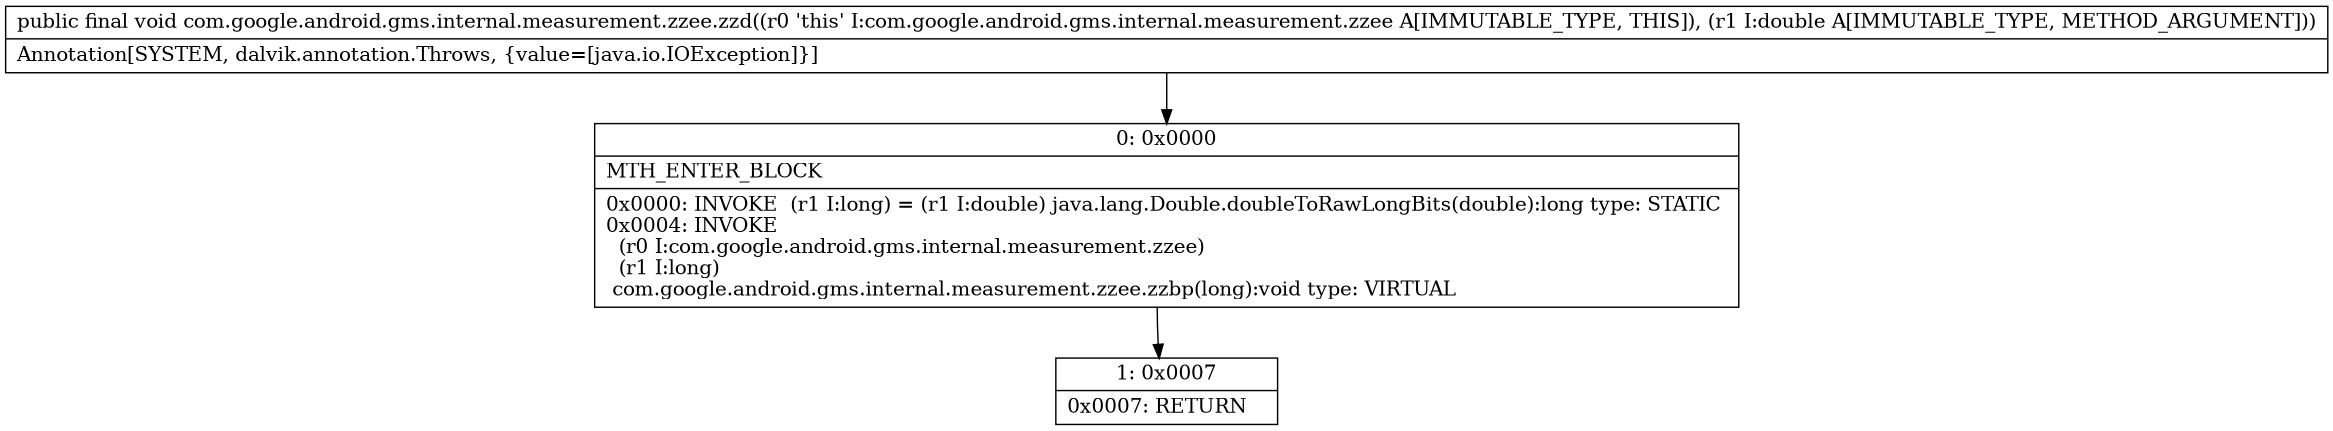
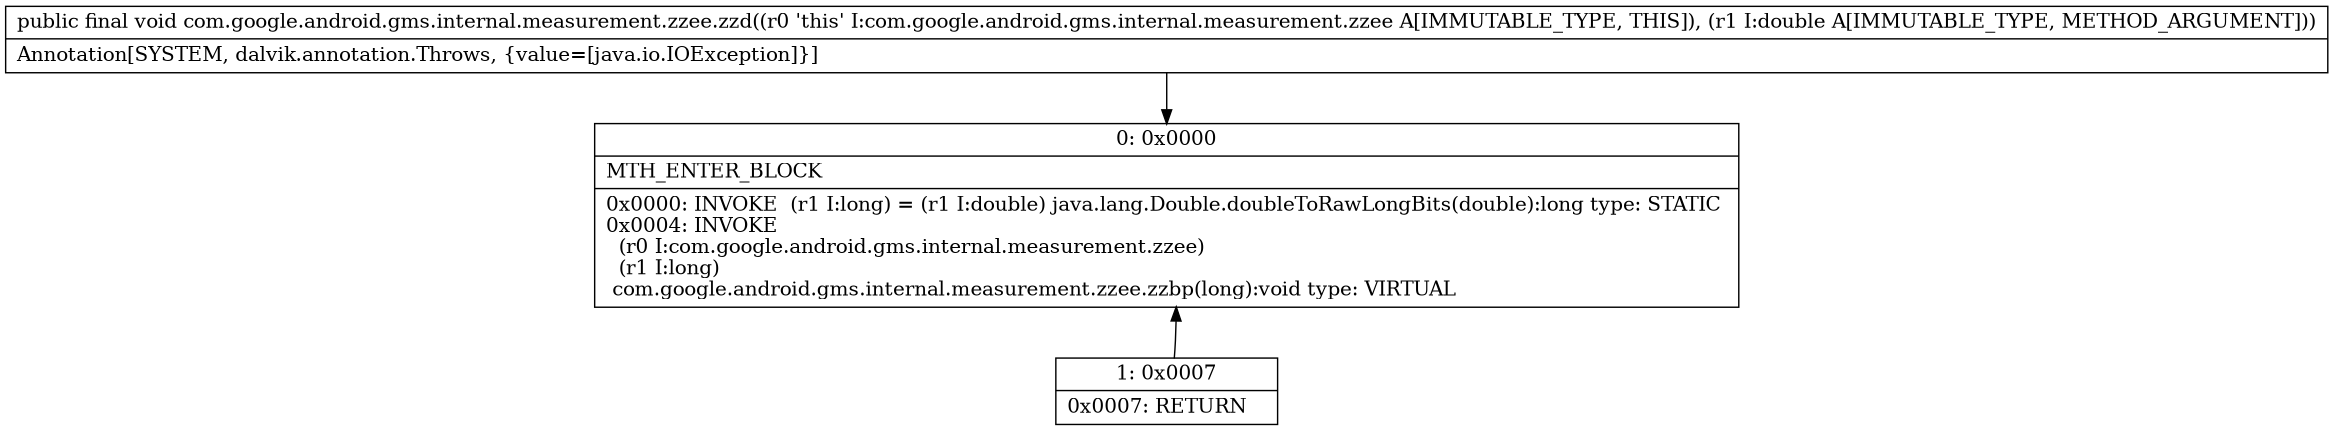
(1157, 326) -> (1175, 340)
